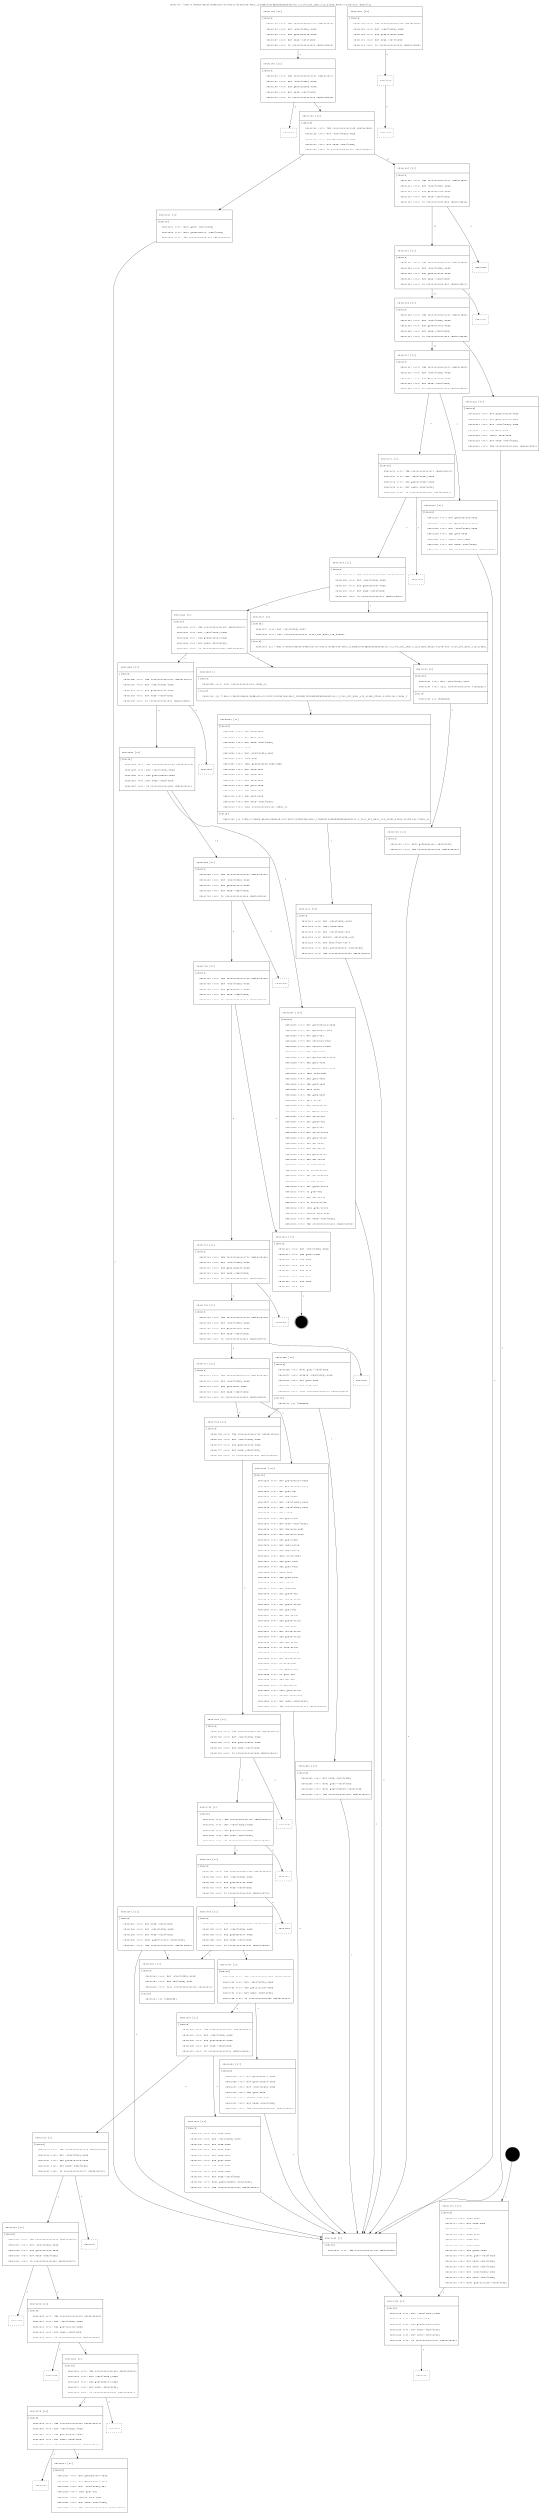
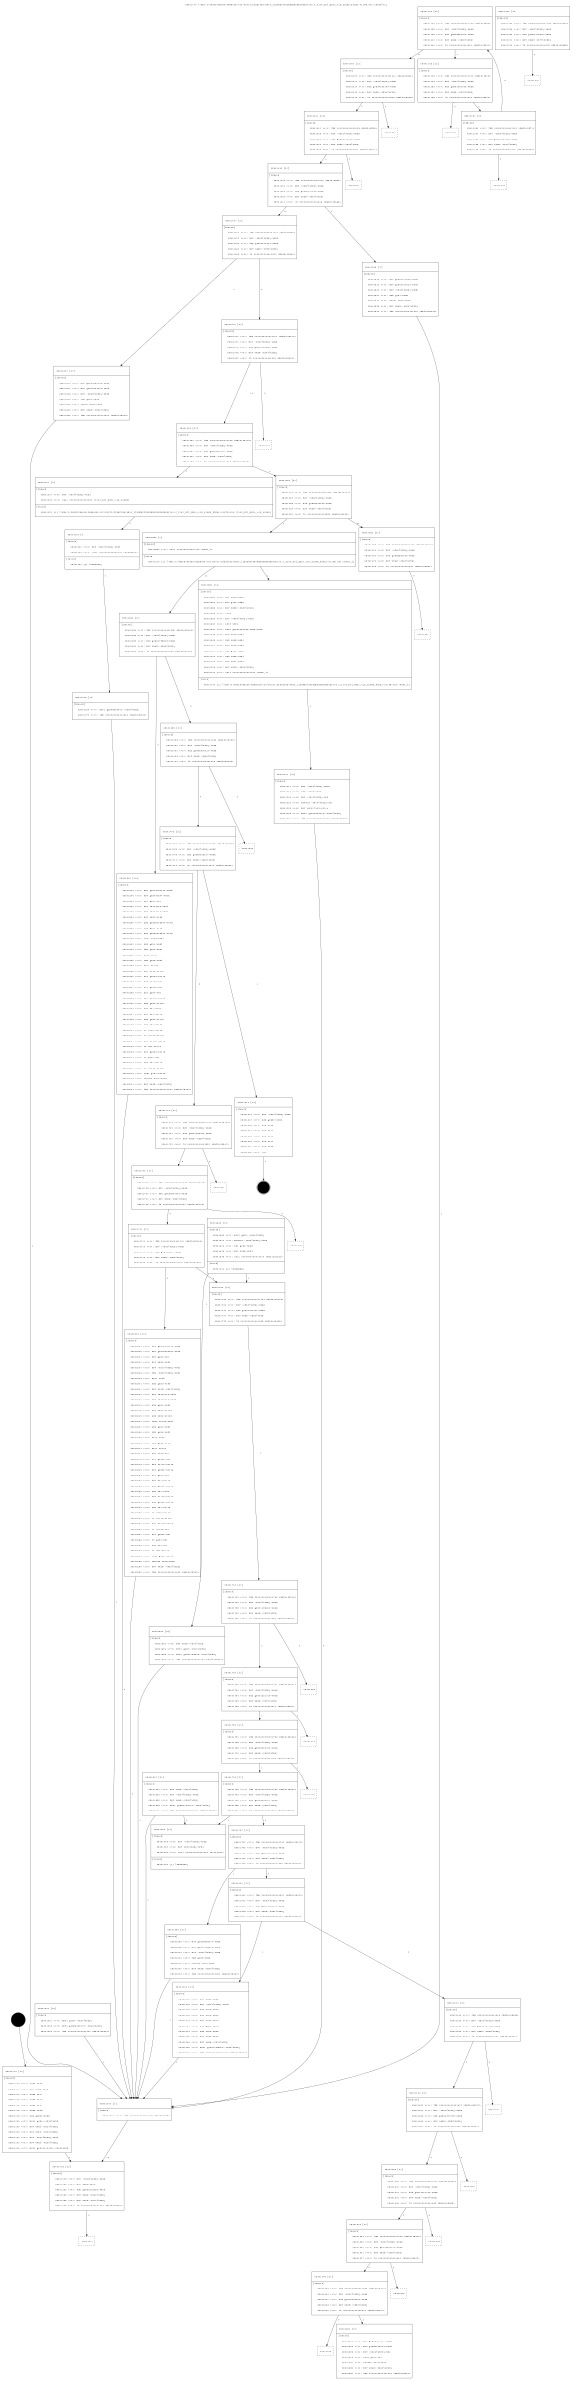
(385, 106) -> (452, 114)
(262, 182) -> (455, 54)
(156, 726) -> (190, 586)
(216, 841) -> (190, 706)
